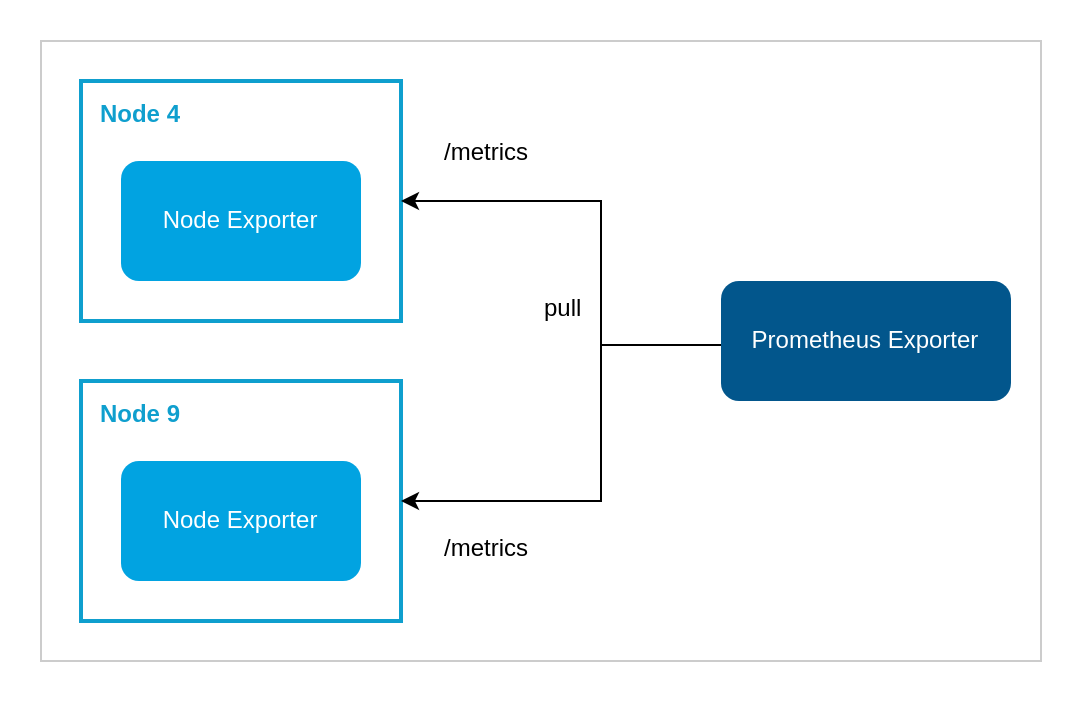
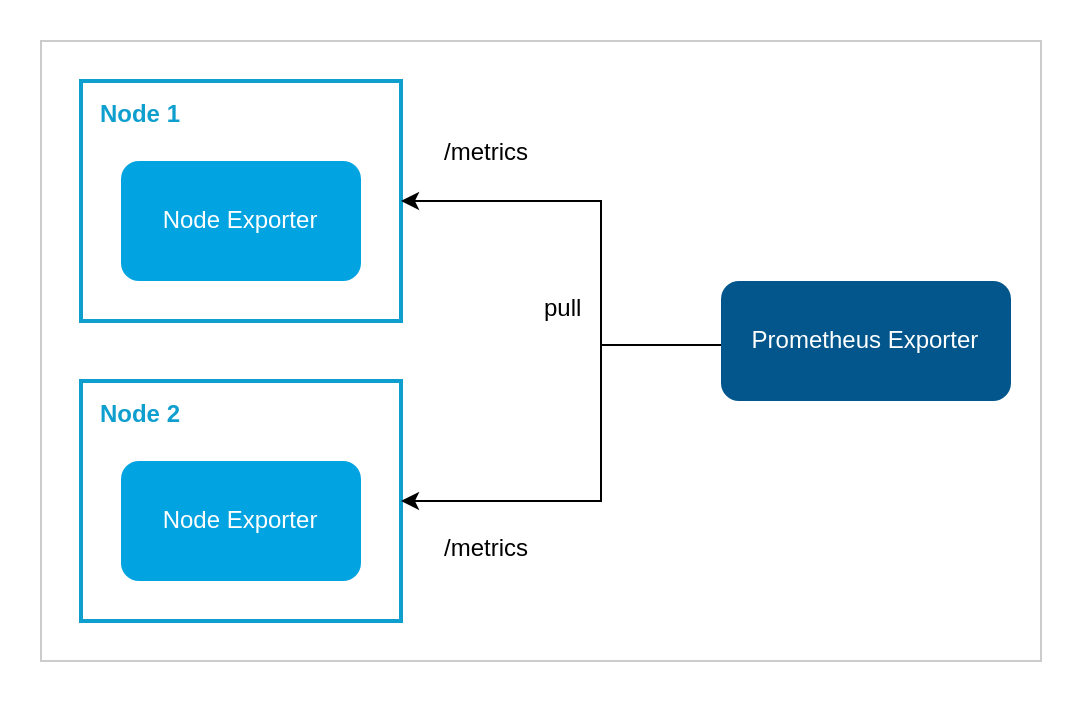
(141, 115) -> (141, 115)
(141, 415) -> (141, 415)
